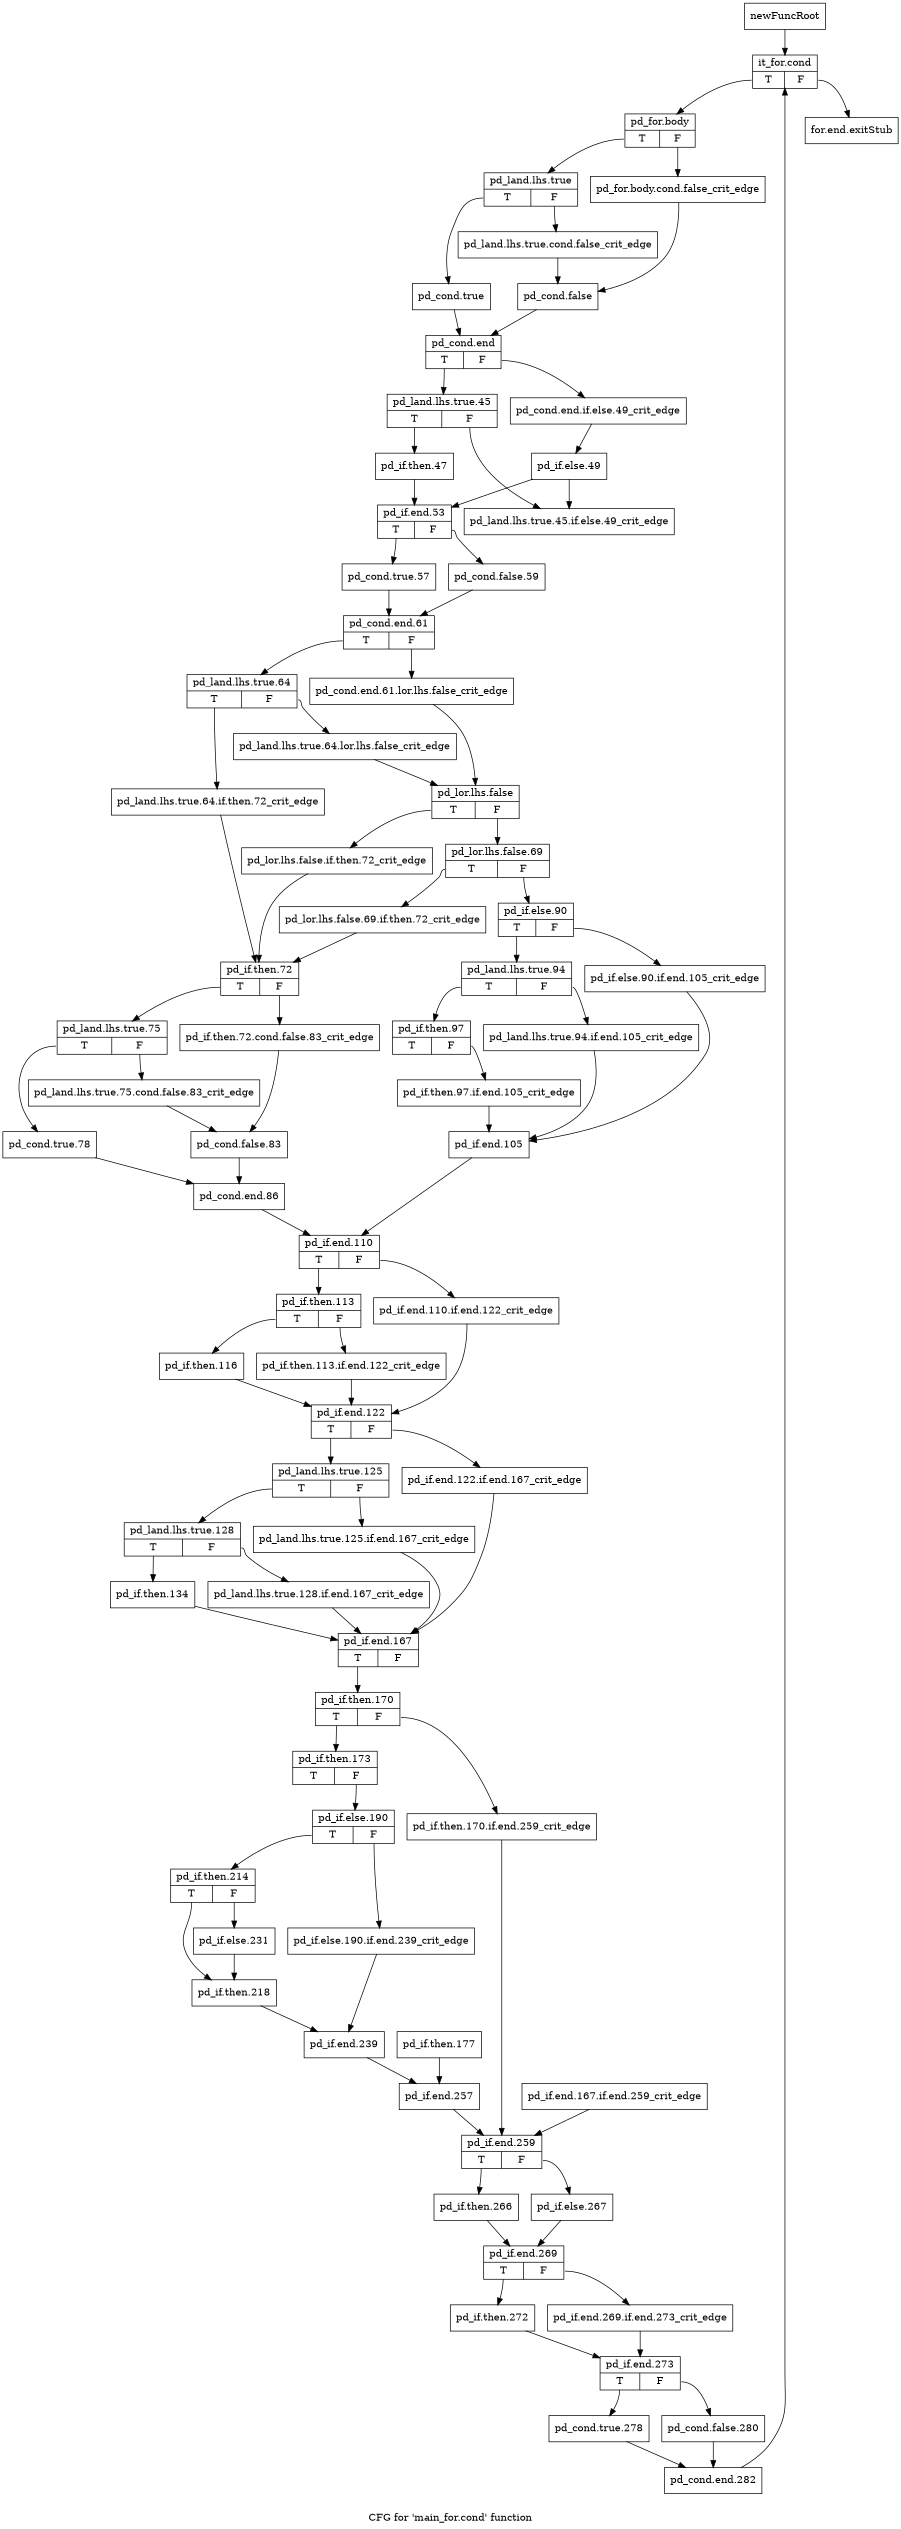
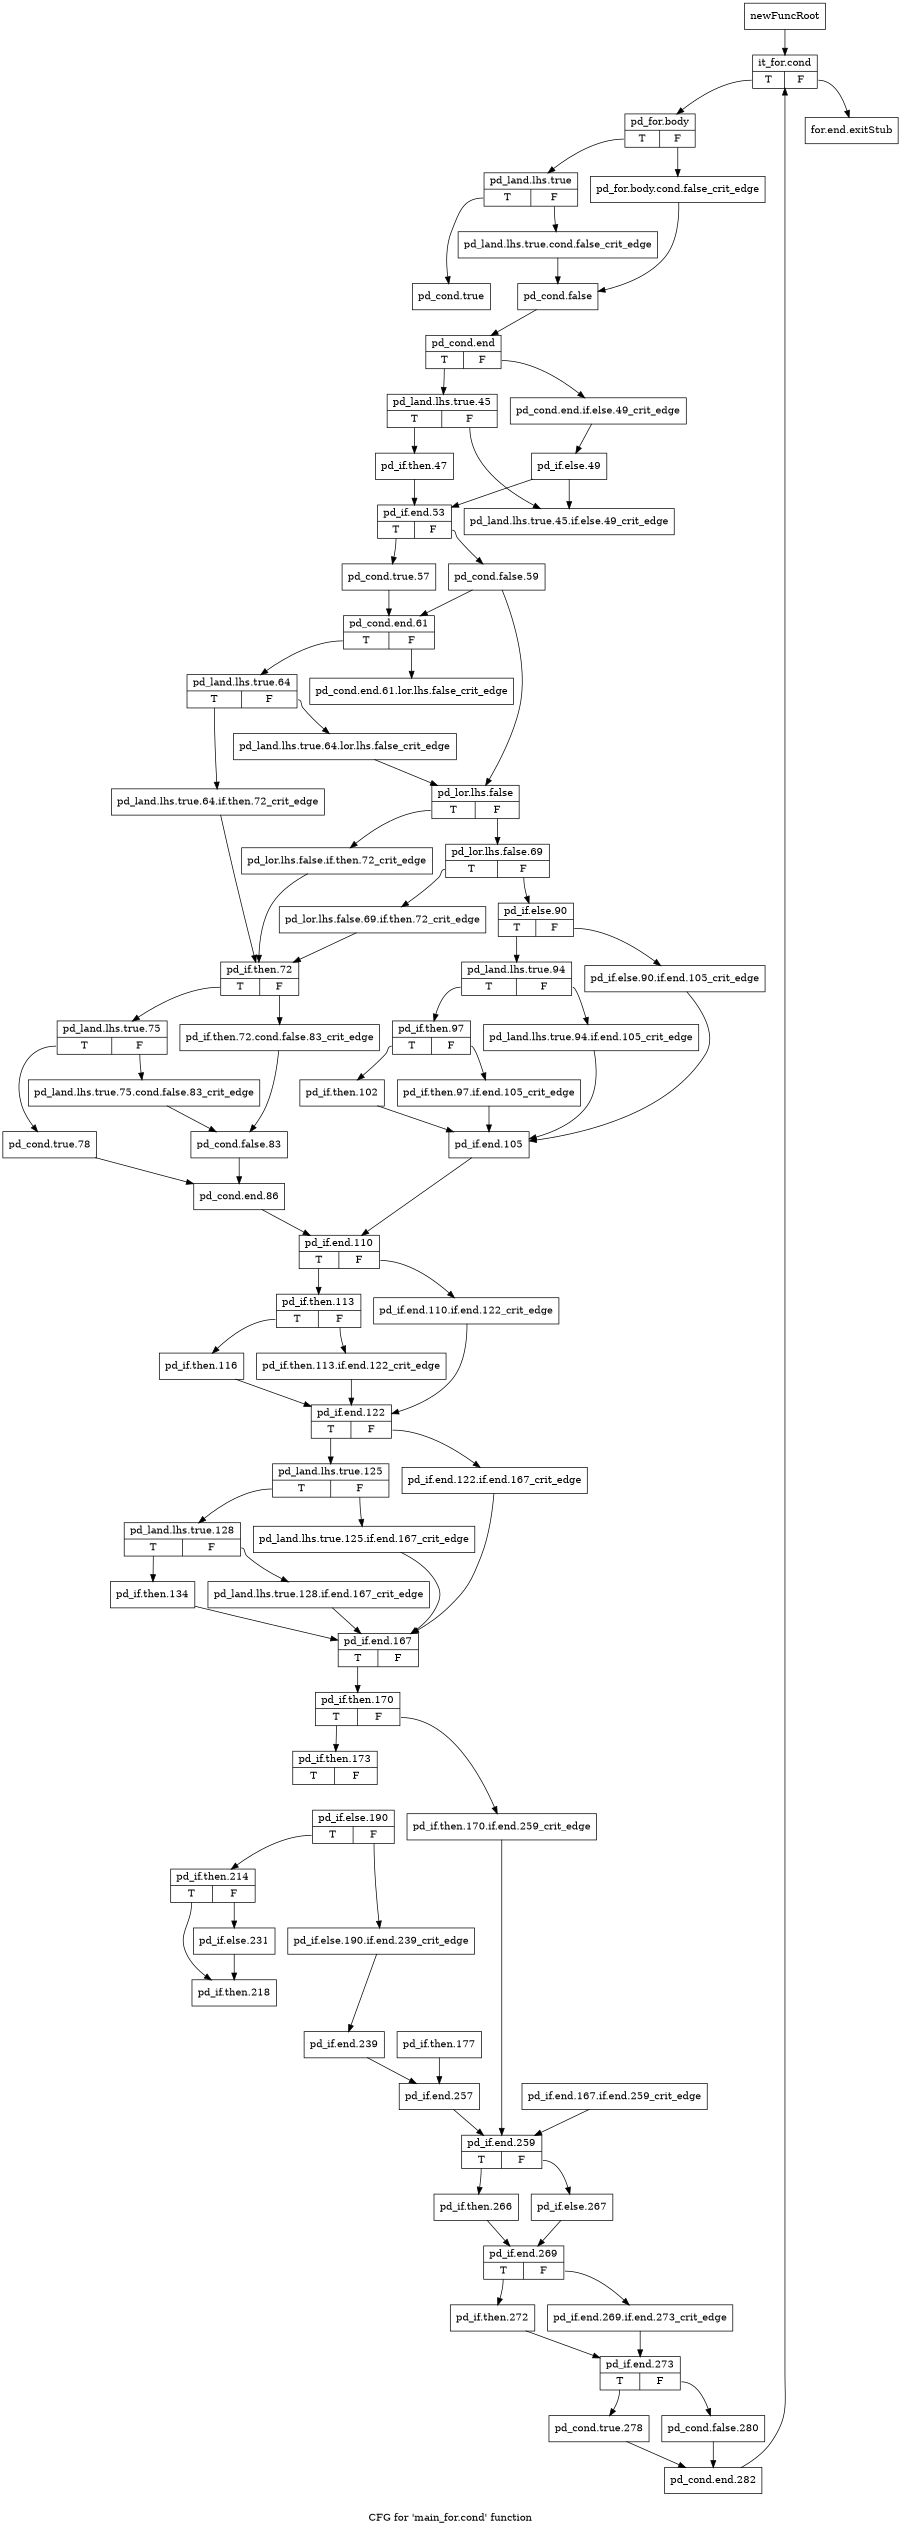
(456, 319) -> none
(464, 735) -> (522, 686)
none -> (342, 1093)
(356, 1794) -> none
(286, 2017) -> none
